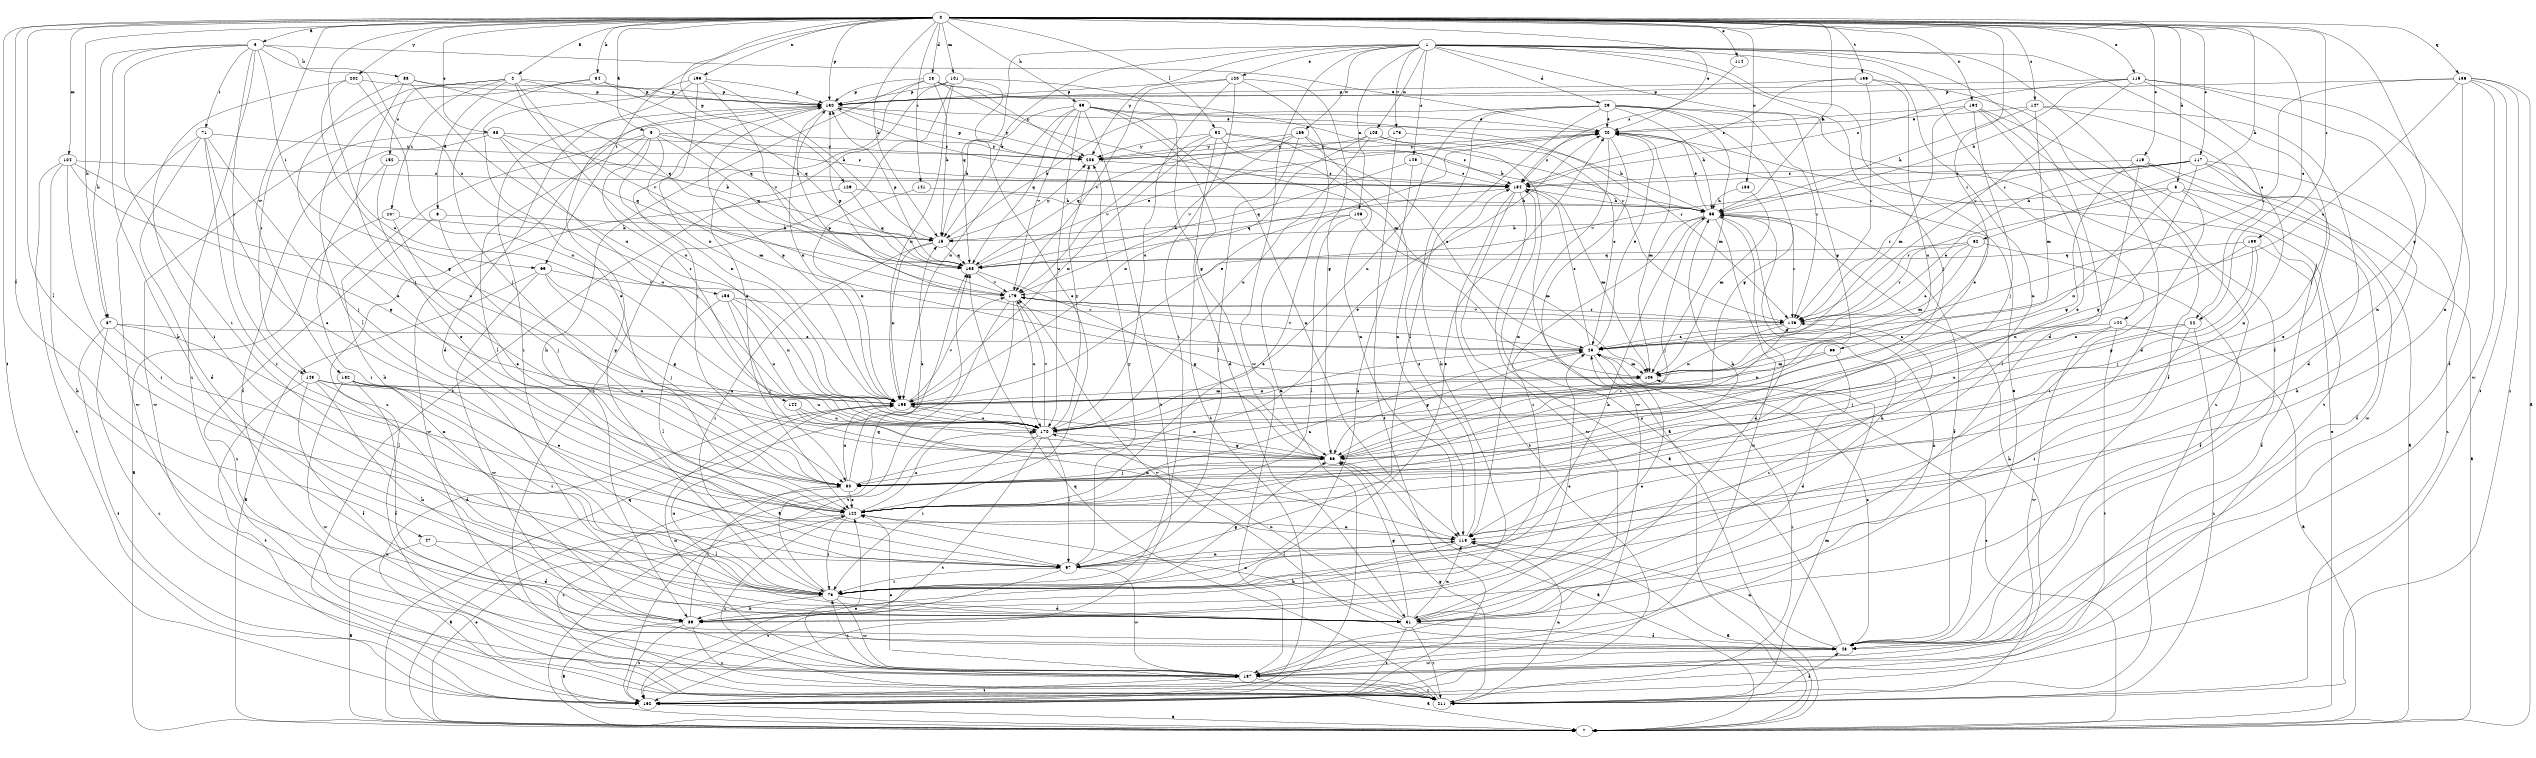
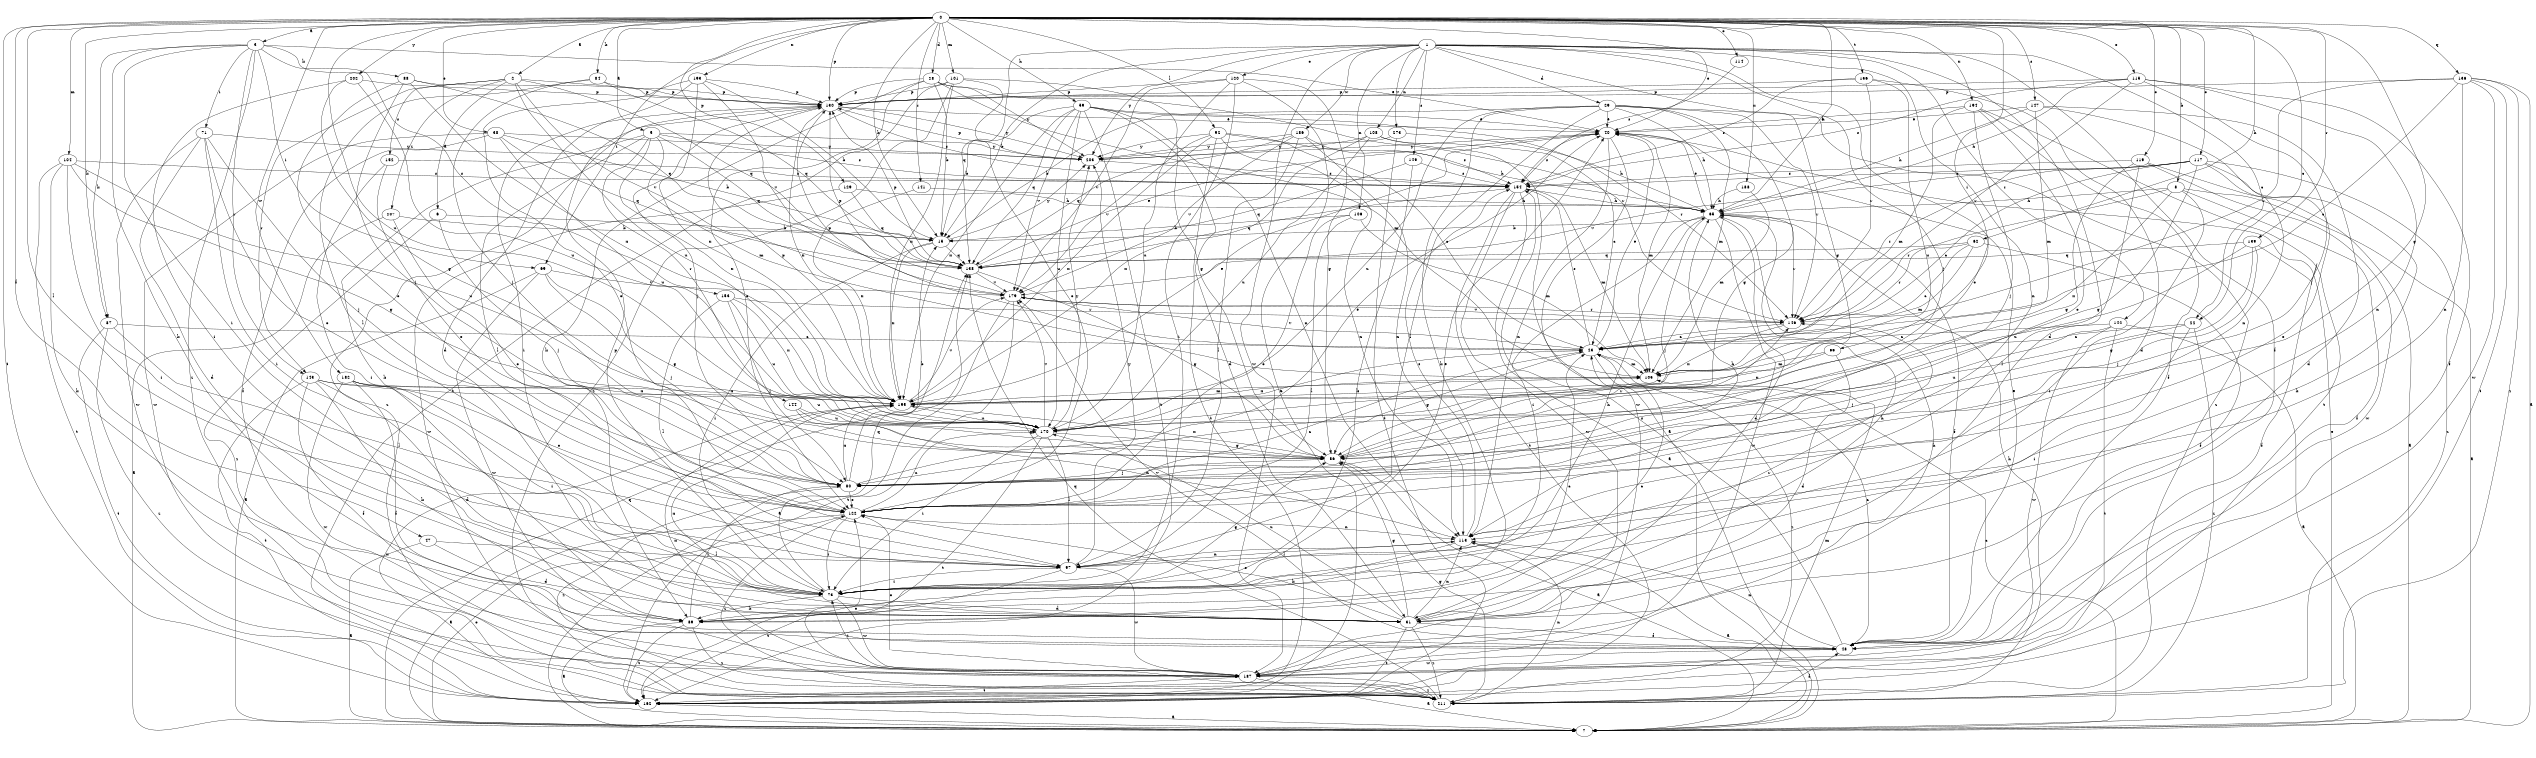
(1397, 133) -> (1397, 133)
(1033, 362) -> none
(770, 518) -> none
